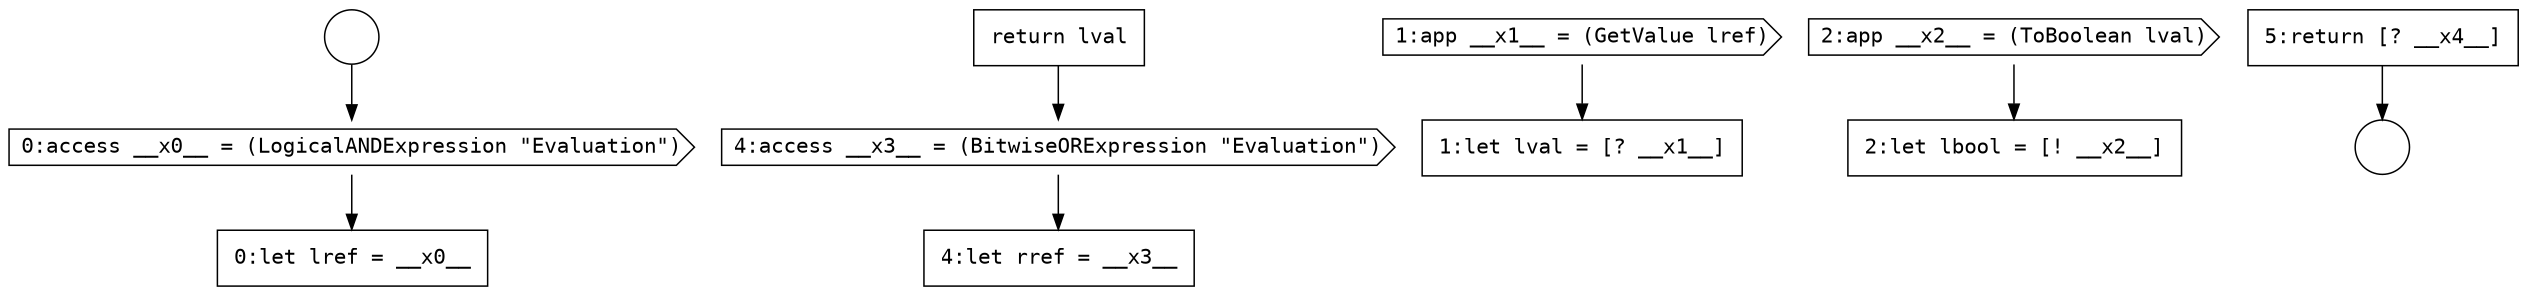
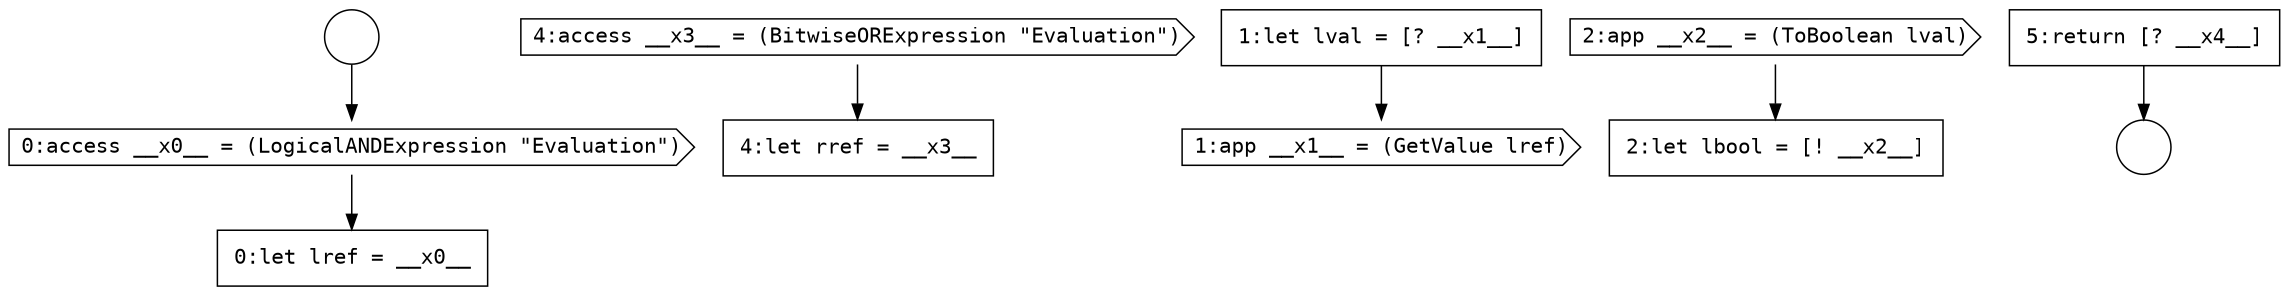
(1058, 37) -> none
(1582, 84) -> (1381, 85)
